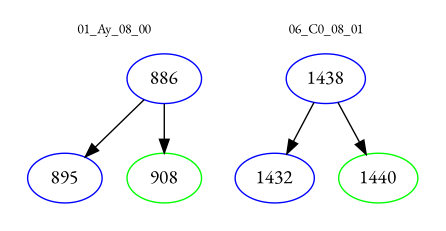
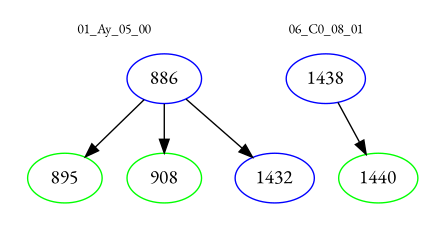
(115, 30) -> (115, 30)
(304, 122) -> (204, 115)
(65, 178) -> (65, 178)
